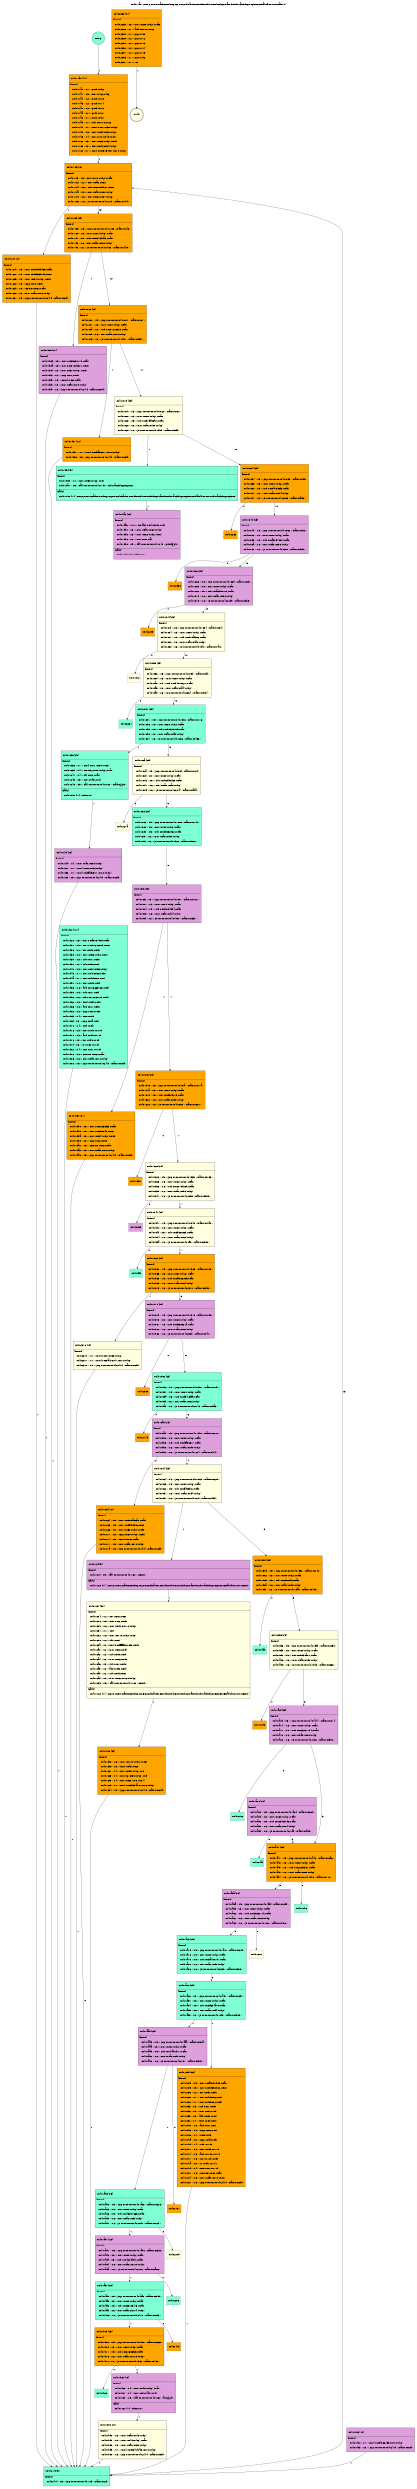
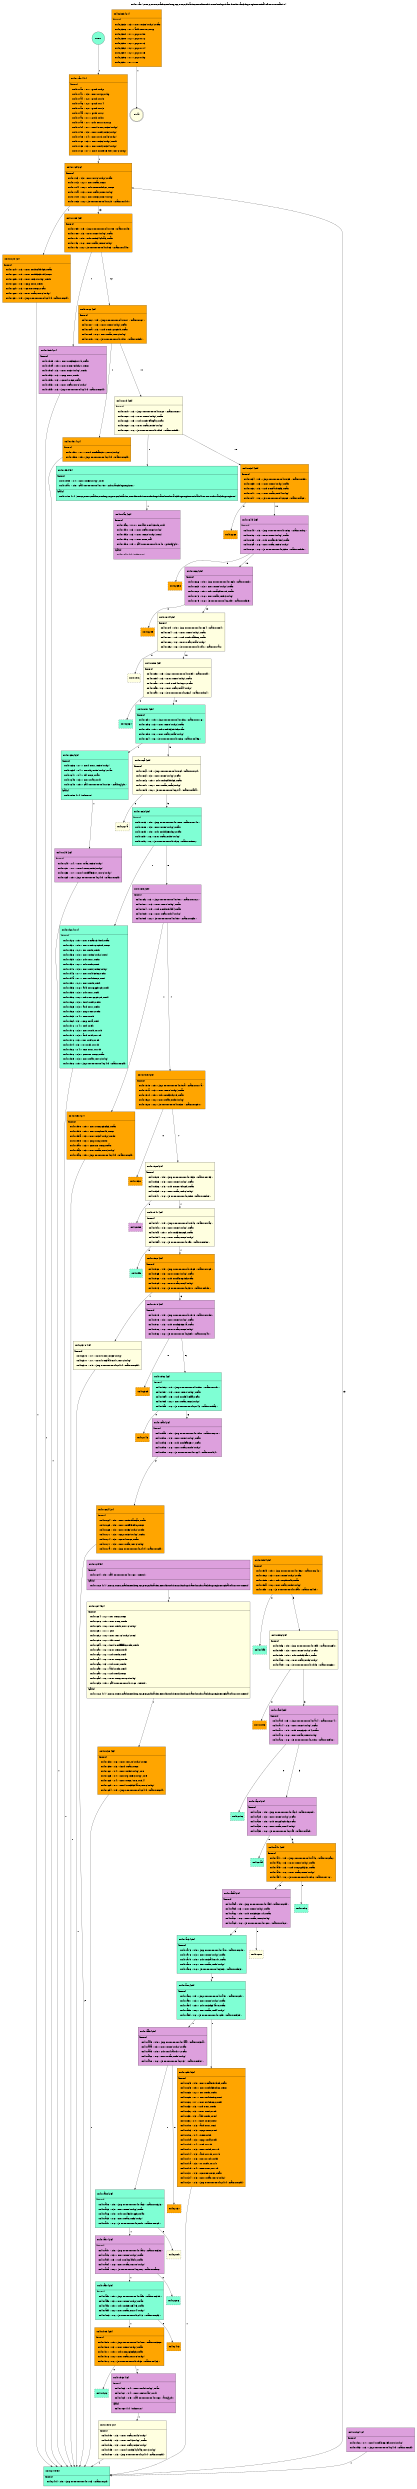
(98, 38) -> (98, 38)
none -> (131, 884)
(187, 1484) -> none
(321, 1793) -> (293, 1770)
